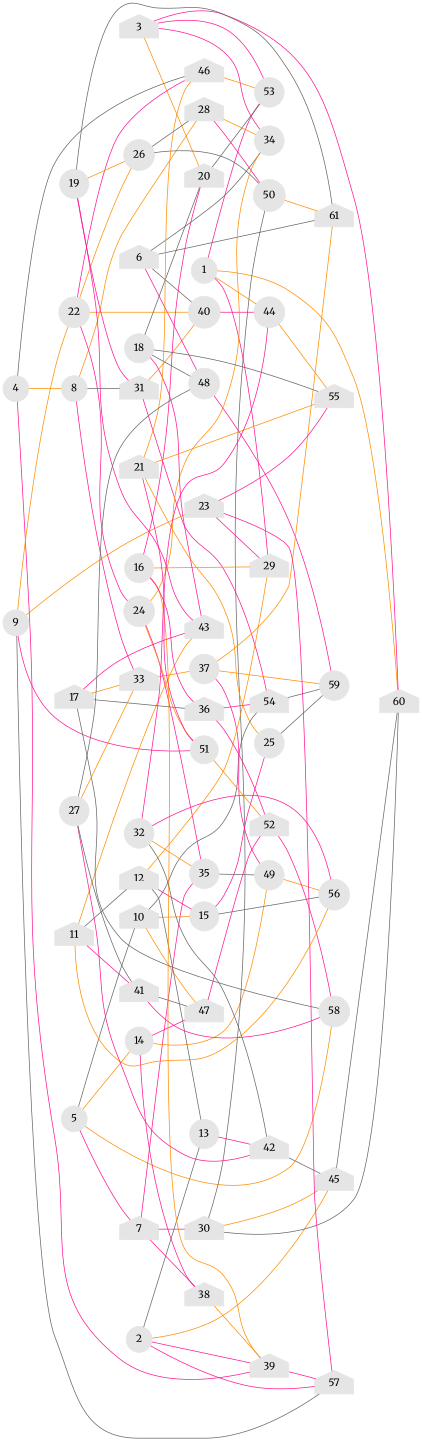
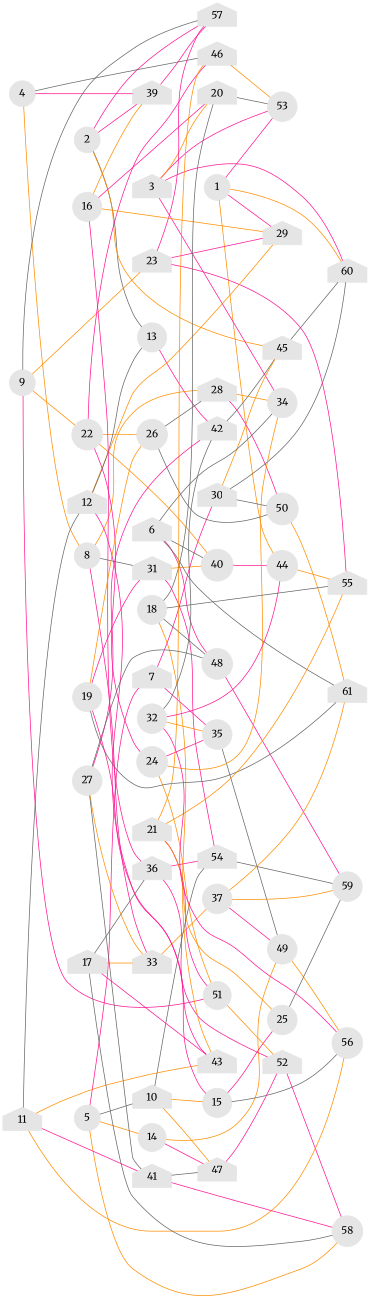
(179, 465) -> (185, 761)
(204, 1295) -> none
